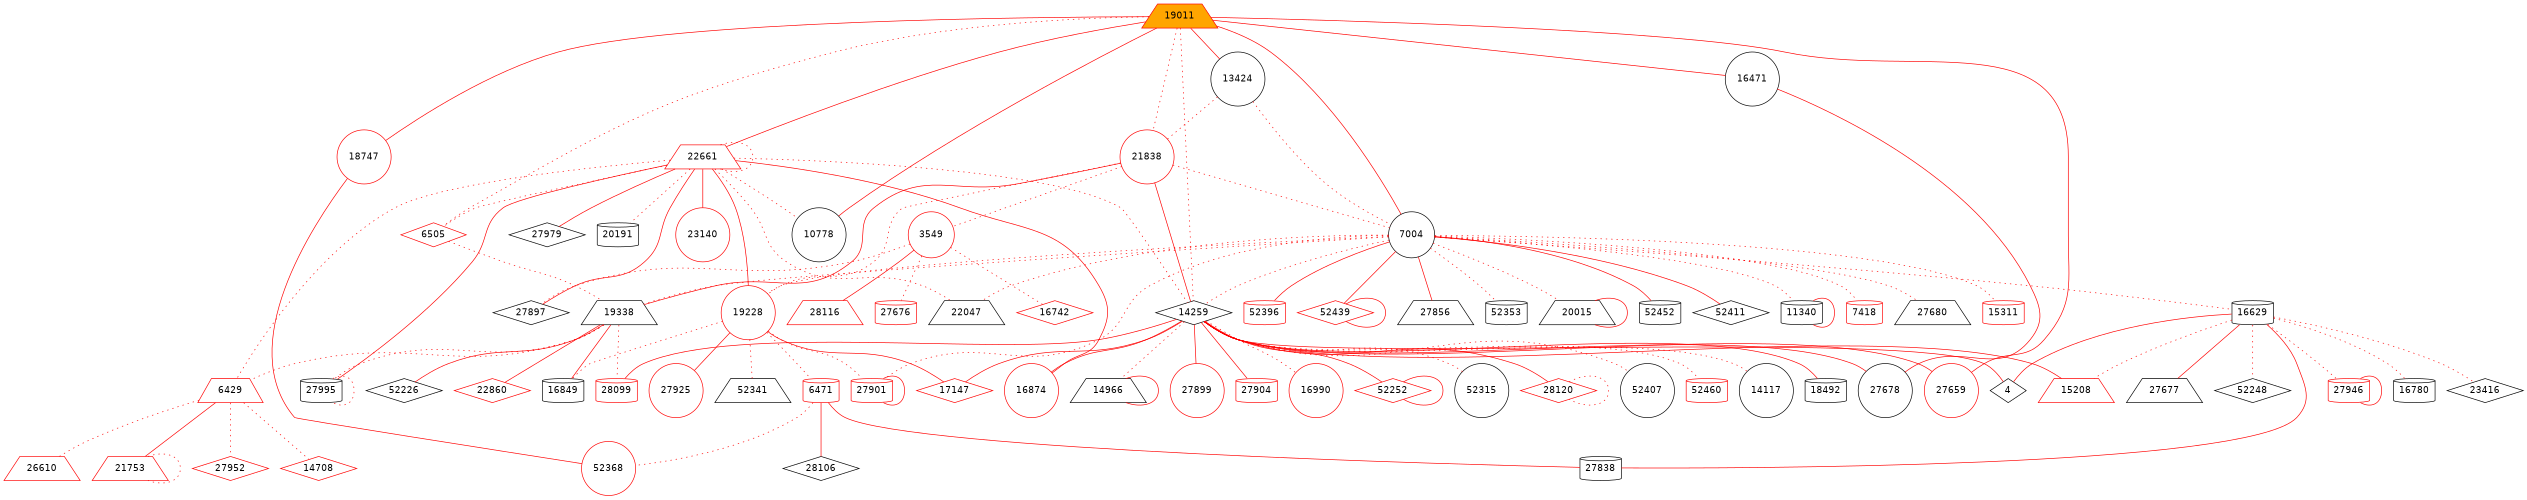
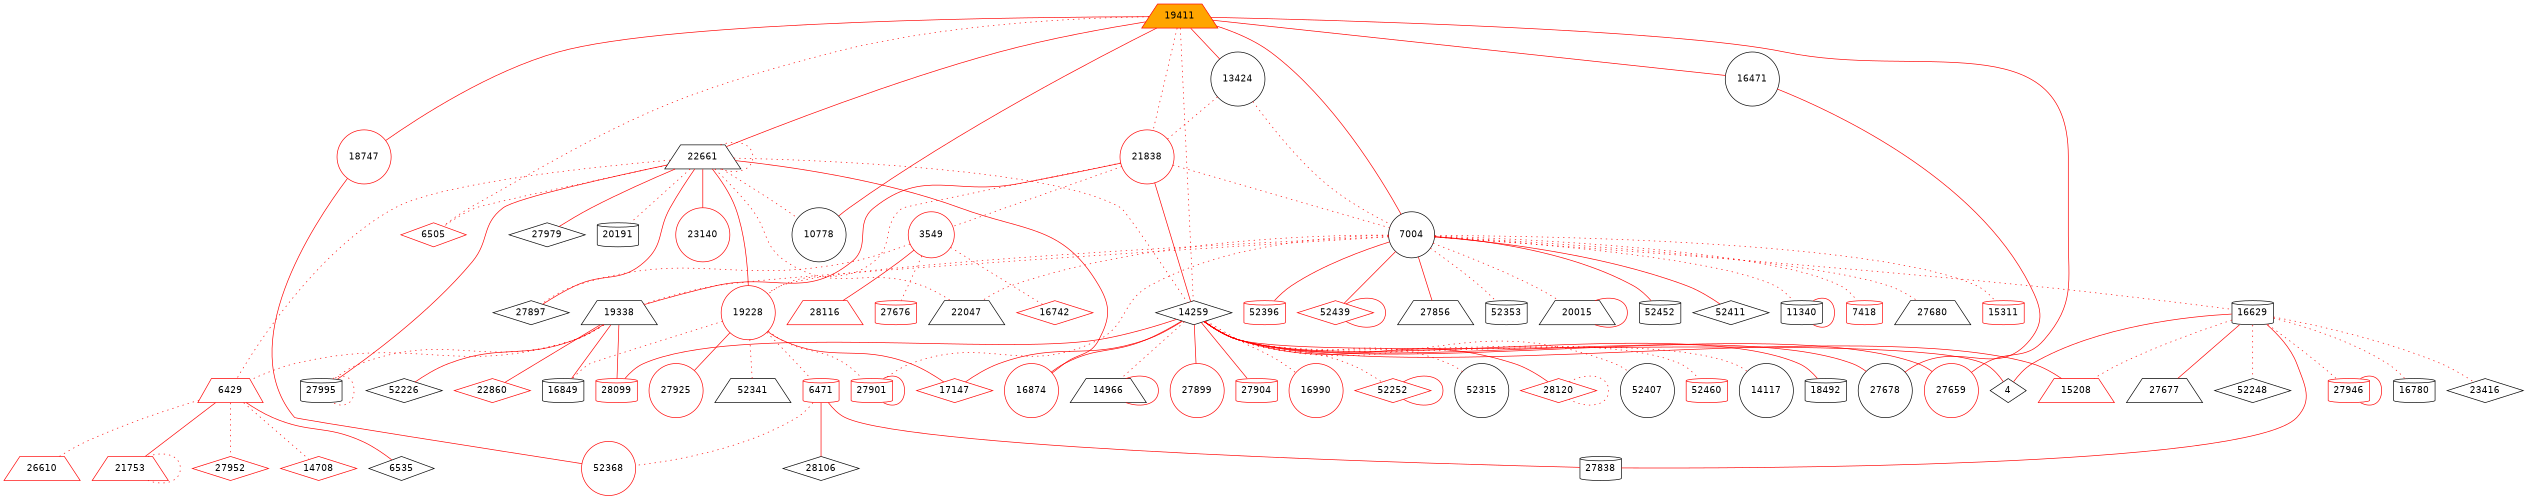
(1180, 16) -> (1180, 16)
(703, 157) -> (703, 157)
(1294, 265) -> none
(526, 269) -> none
(618, 349) -> (618, 349)
(1340, 361) -> (1340, 361)
none -> (402, 468)
